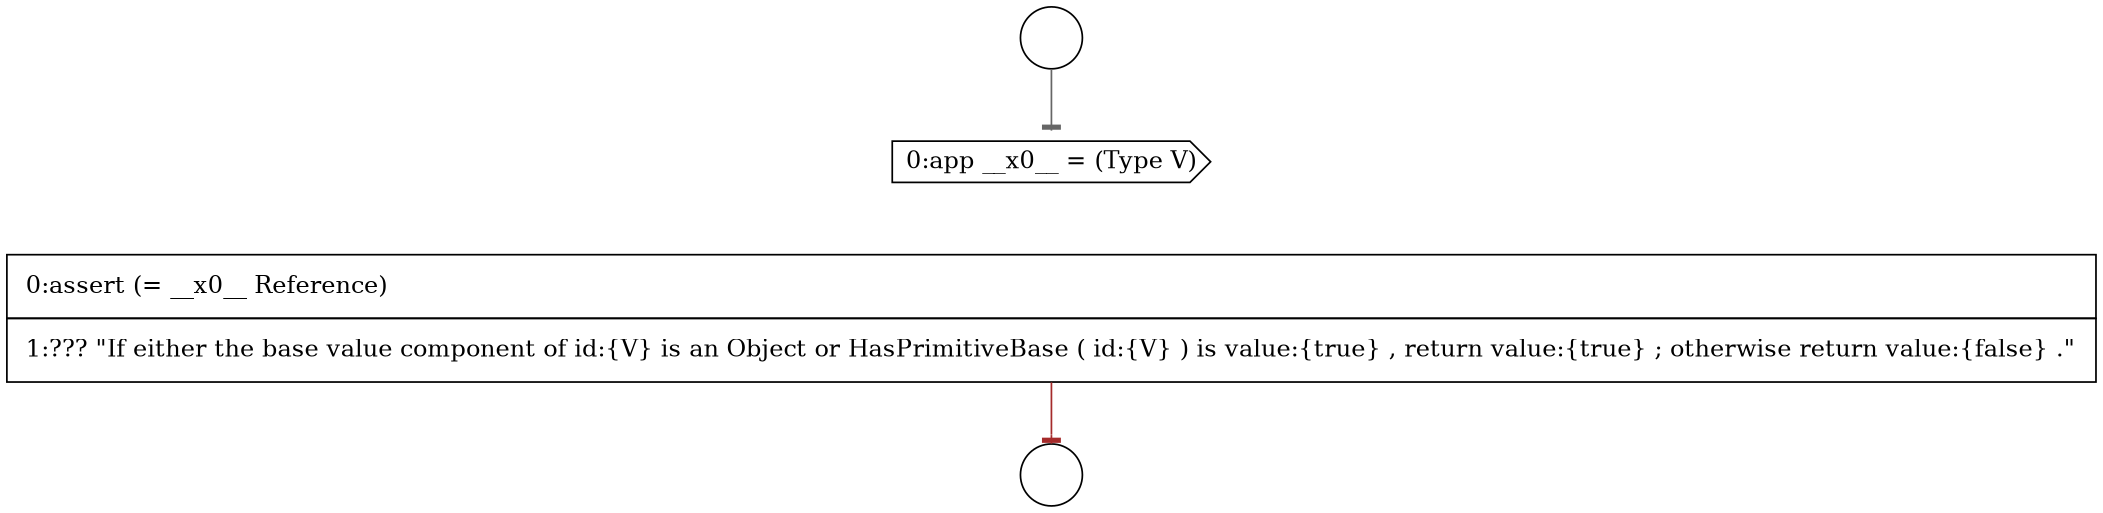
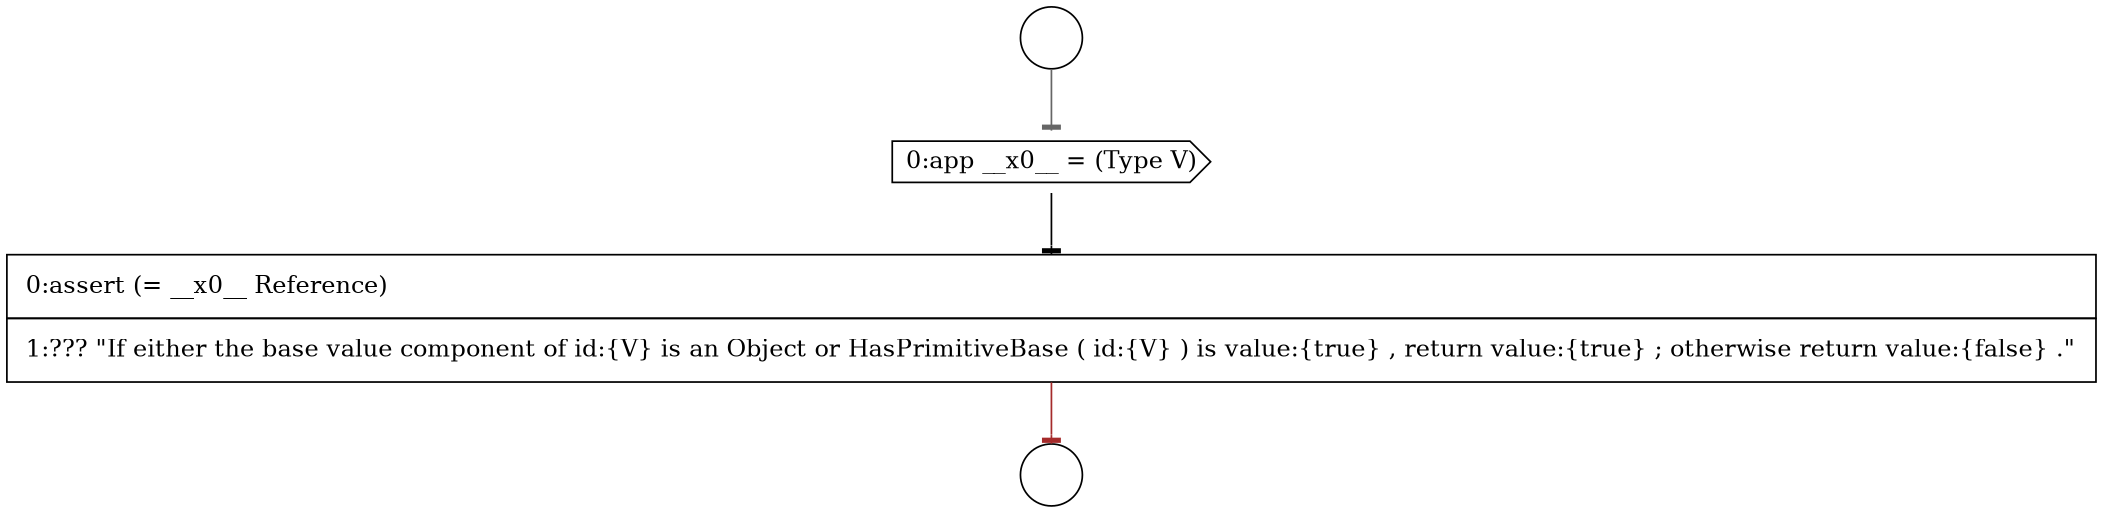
none -> (1051, 219)
